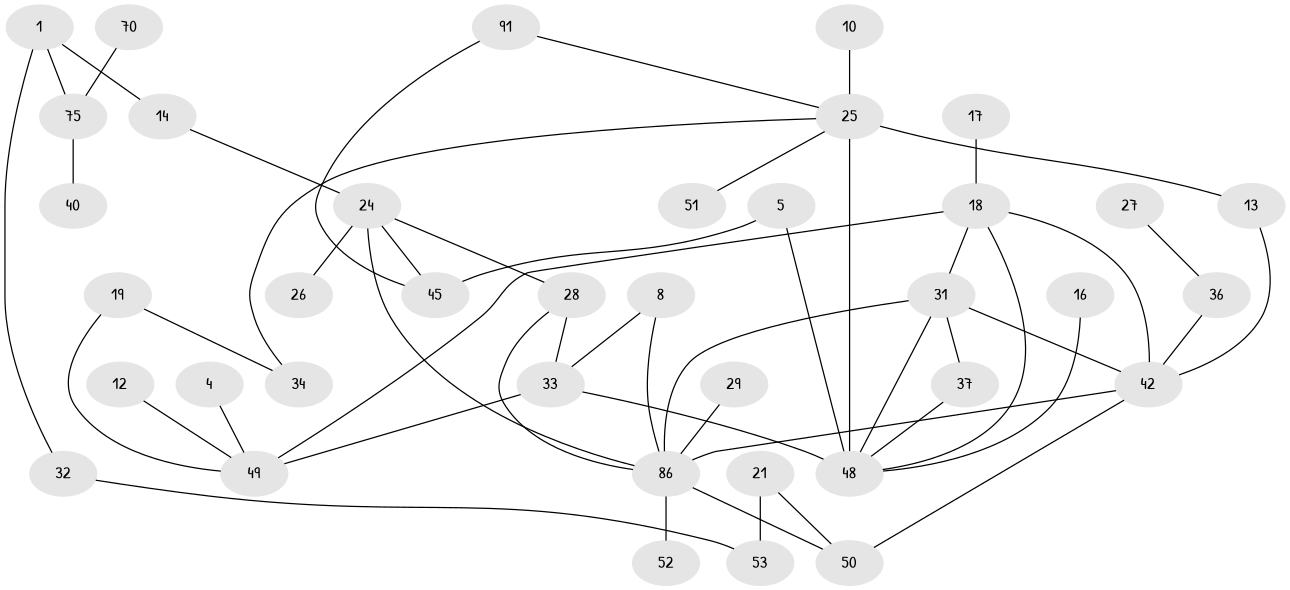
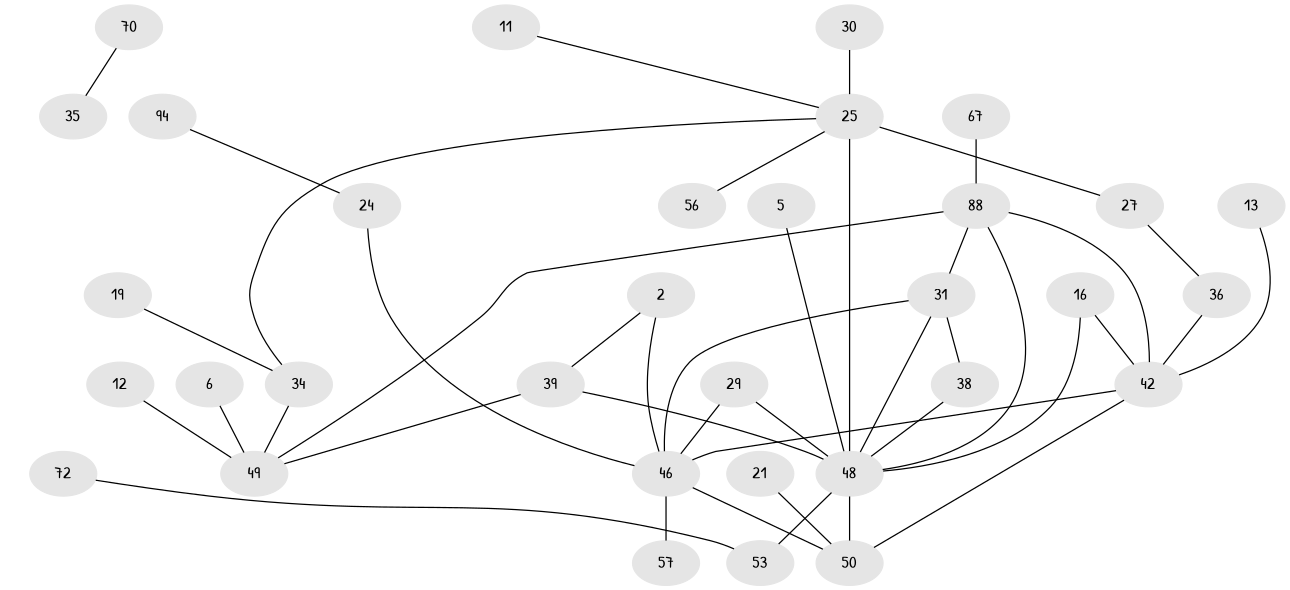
(40, 27) -> none
(506, 27) -> (506, 27)
(850, 27) -> (850, 27)
(73, 117) -> (73, 117)
(162, 117) -> (162, 117)
(976, 117) -> (976, 117)
(1051, 161) -> (990, 161)
(73, 206) -> none
(692, 206) -> (692, 206)
(976, 206) -> (976, 206)
(299, 295) -> none
(435, 295) -> none
(572, 295) -> none
(661, 295) -> (661, 295)
(1045, 340) -> (1114, 340)
(210, 384) -> (210, 384)
(551, 384) -> (551, 384)
(965, 384) -> (965, 384)
(97, 429) -> (277, 429)
none -> (792, 429)
(63, 474) -> (63, 474)
(666, 474) -> (666, 474)
(760, 511) -> (810, 513)
none -> (850, 519)
(666, 563) -> (666, 563)
